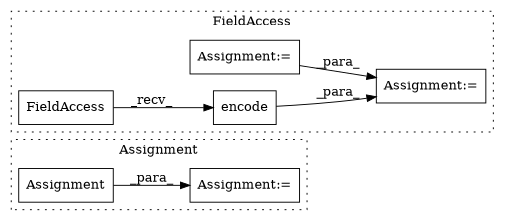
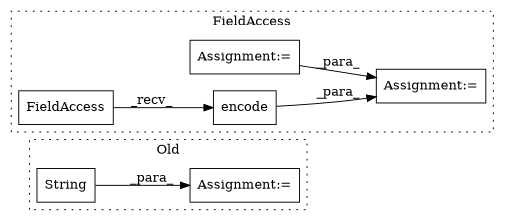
(159, 150) -> (168, 150)
(66, 185) -> (66, 185)
